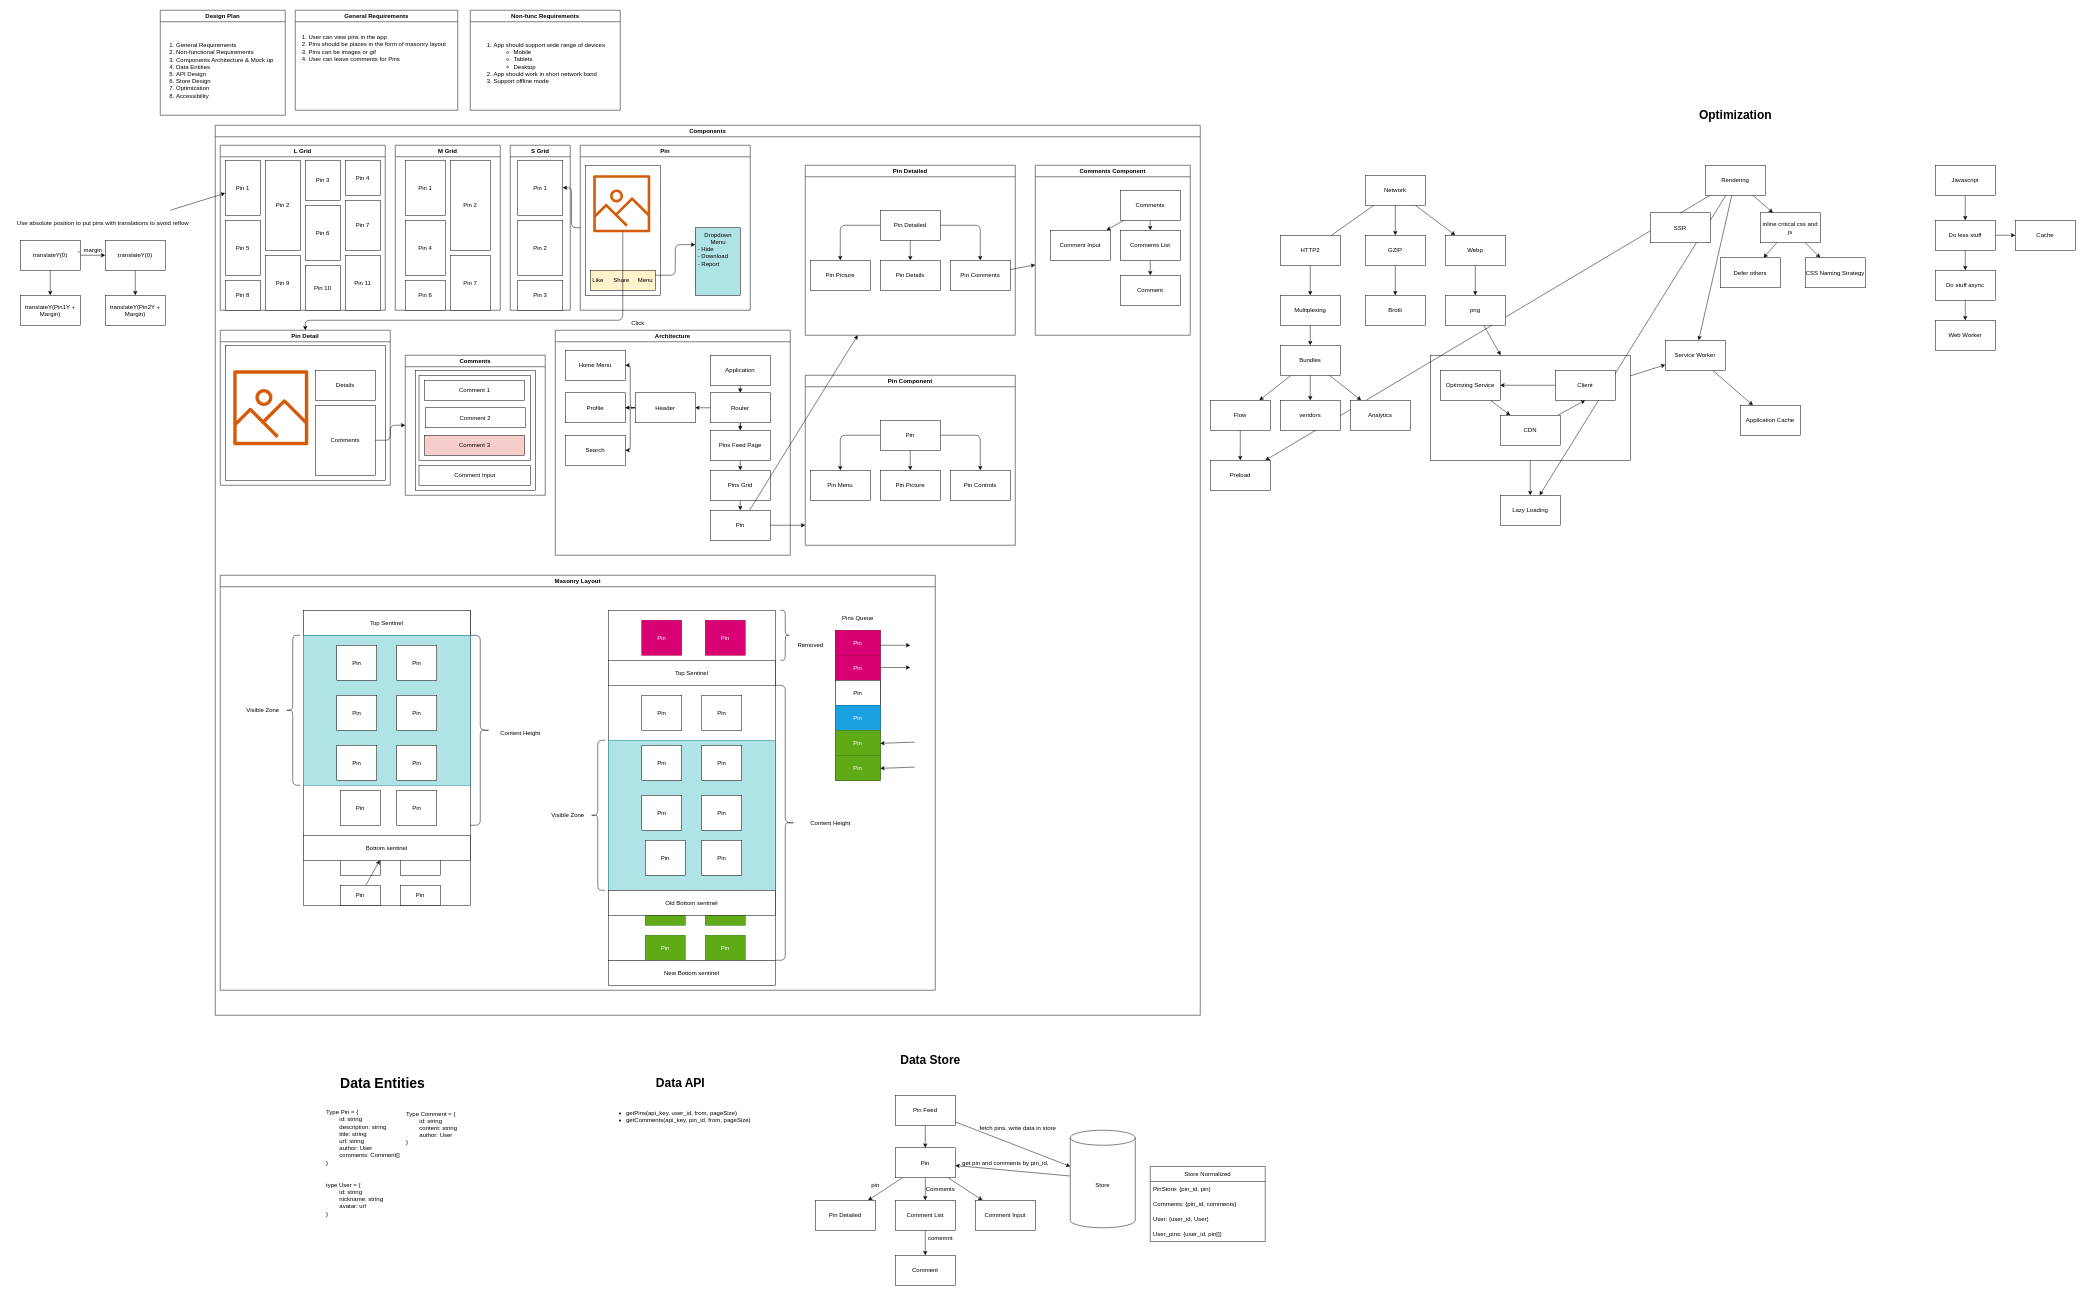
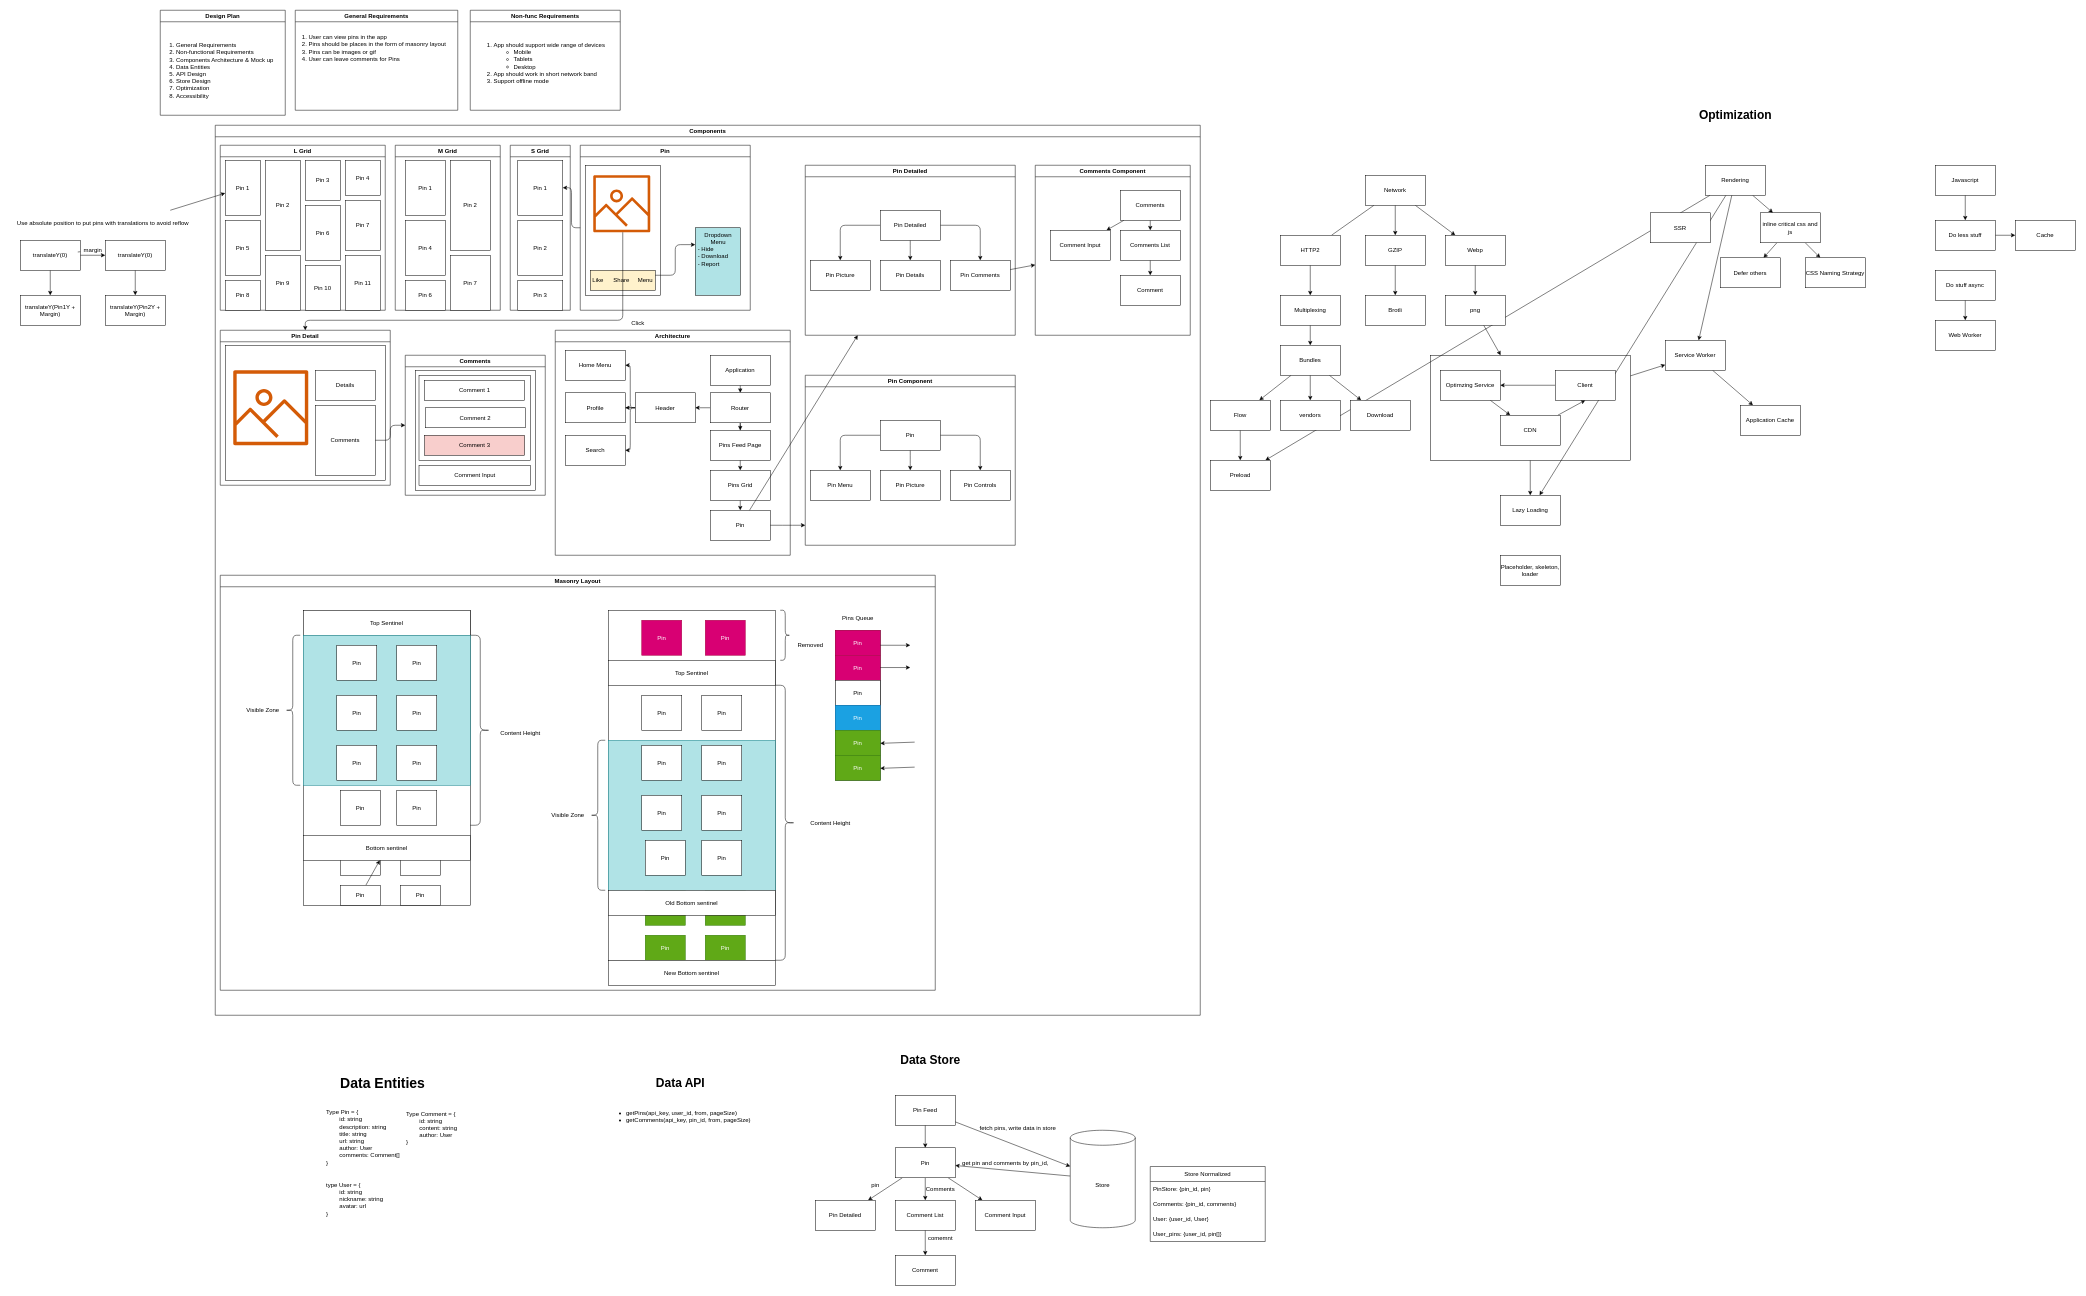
(1965, 265) -> none
(1380, 415) -> (1380, 415)
none -> (1530, 570)
